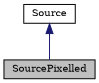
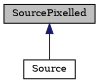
(50, 47) -> (50, 47)
